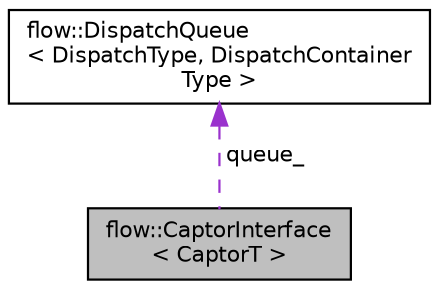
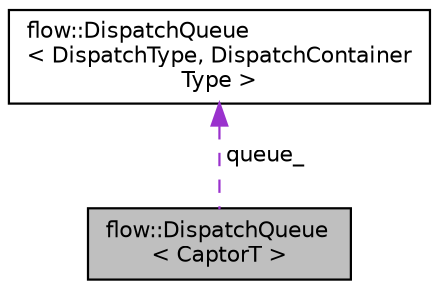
(219, 244) -> (219, 244)
